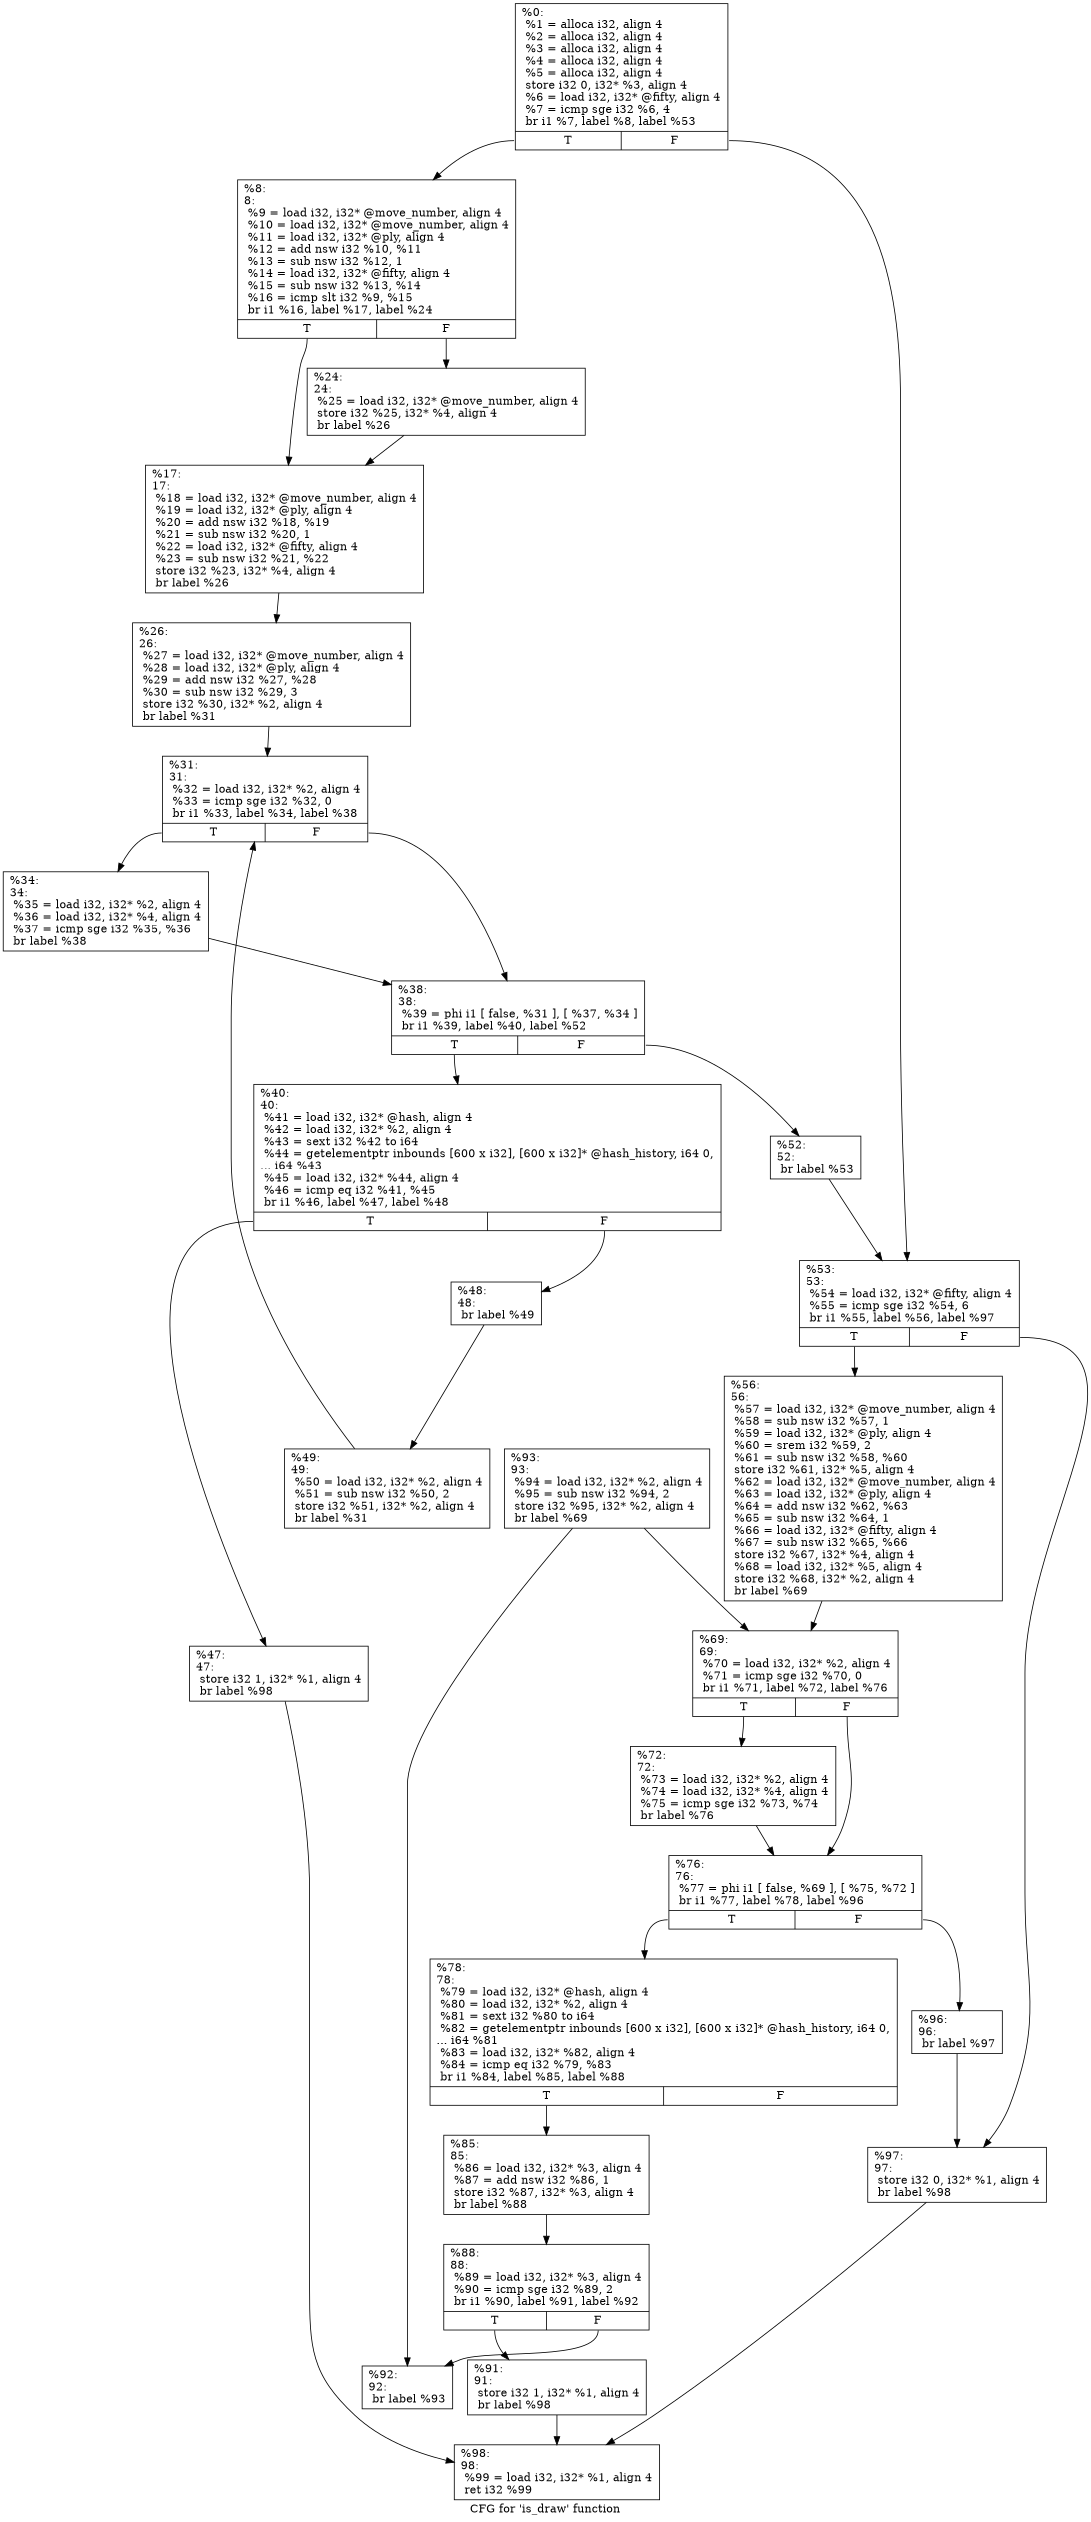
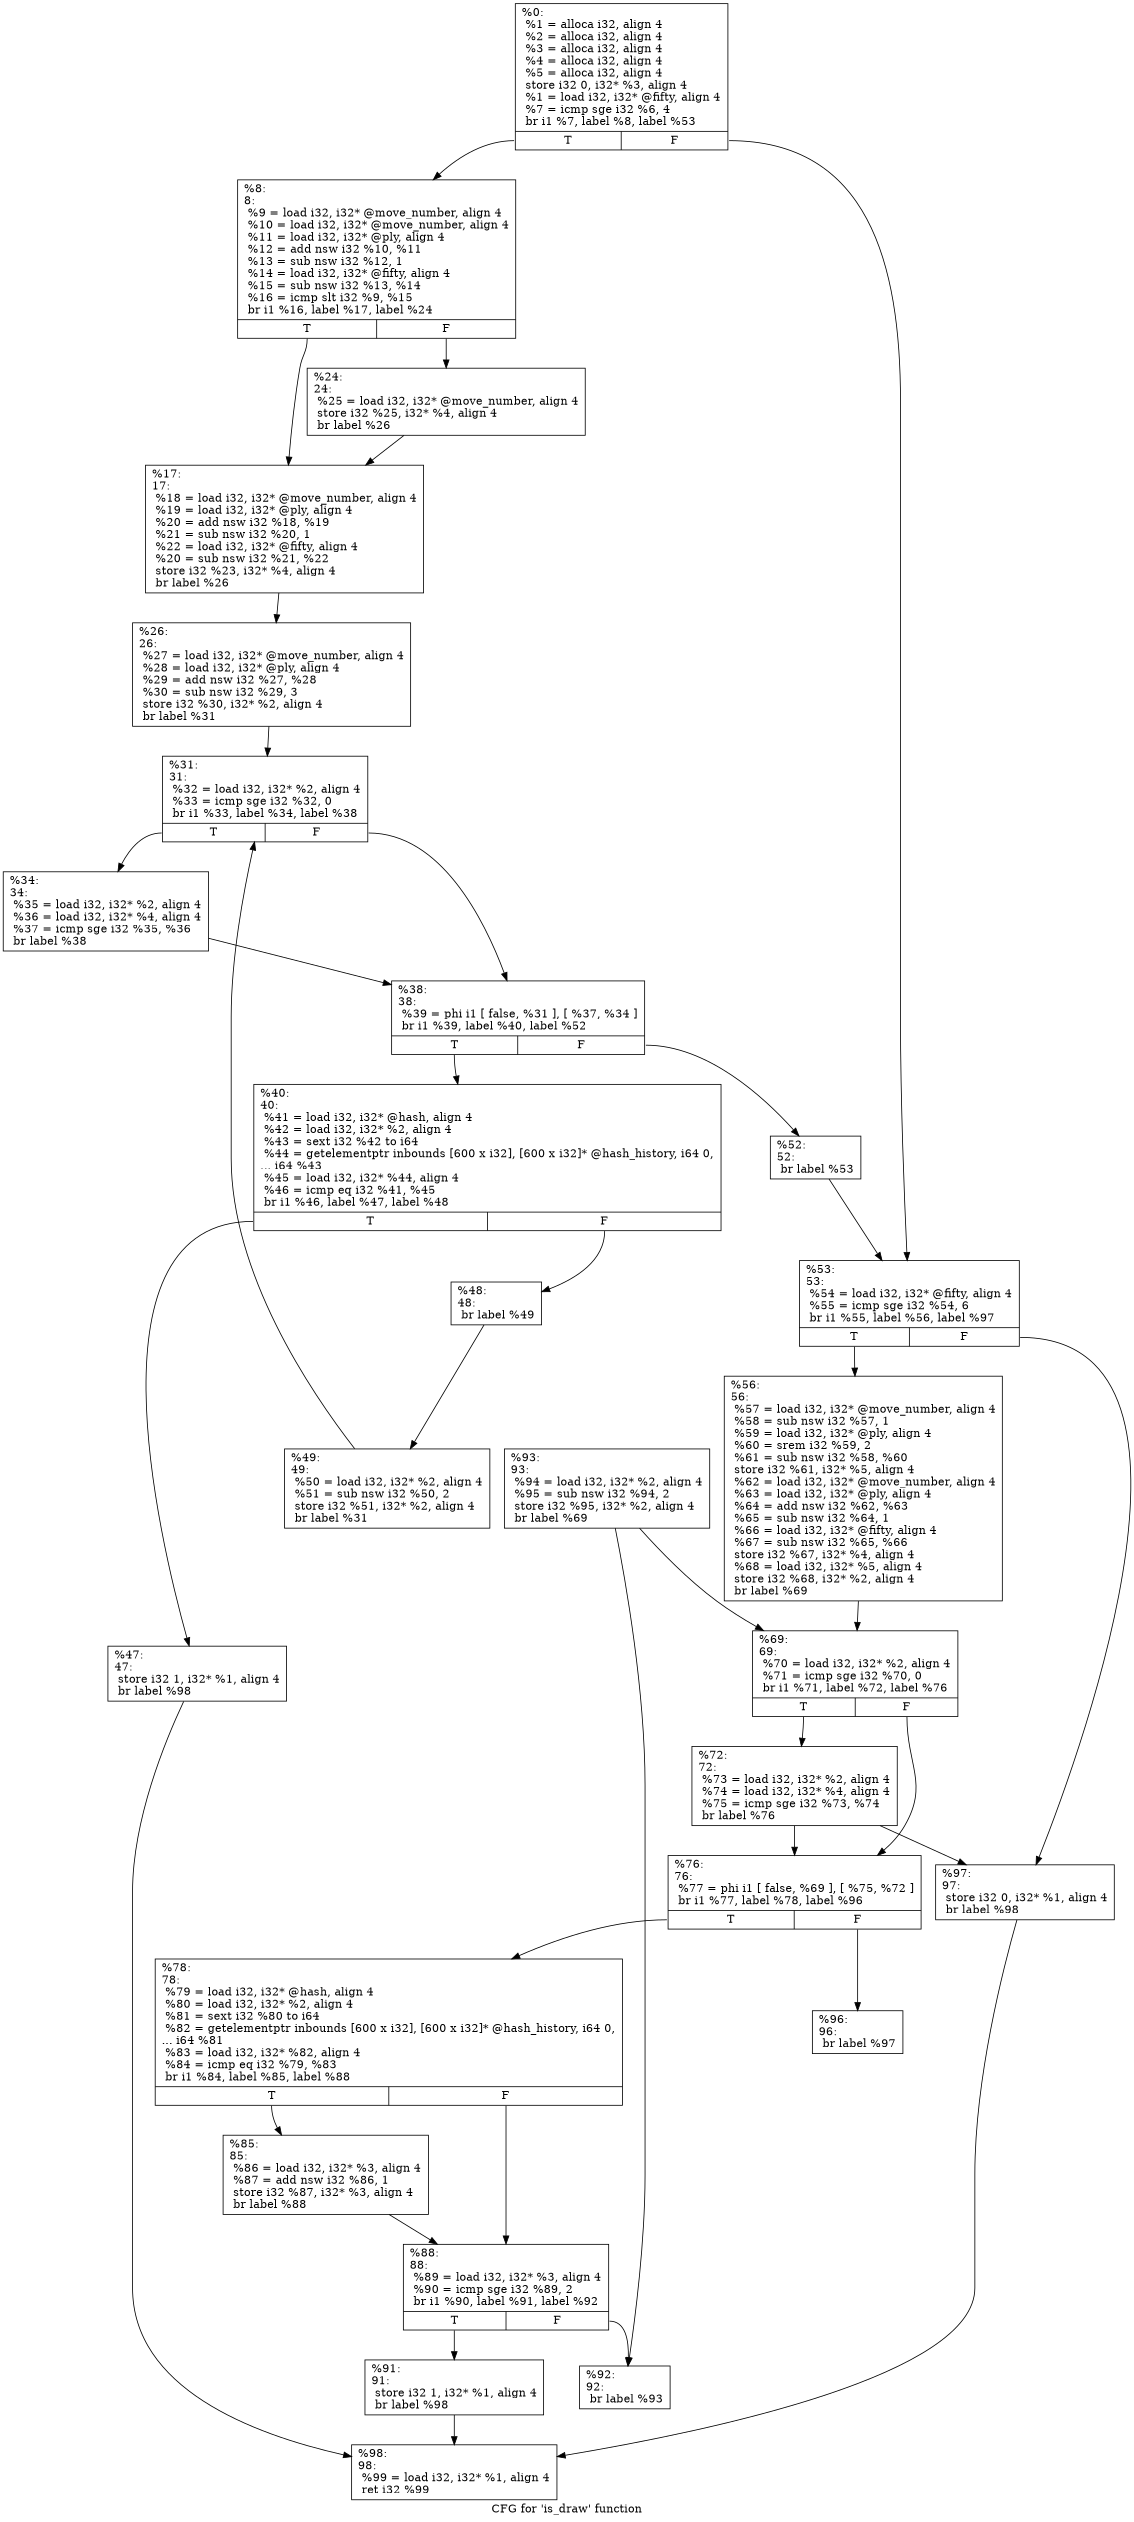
(622, 97) -> (622, 97)
(241, 559) -> (241, 559)
(957, 2096) -> (919, 1844)
none -> (506, 2171)
